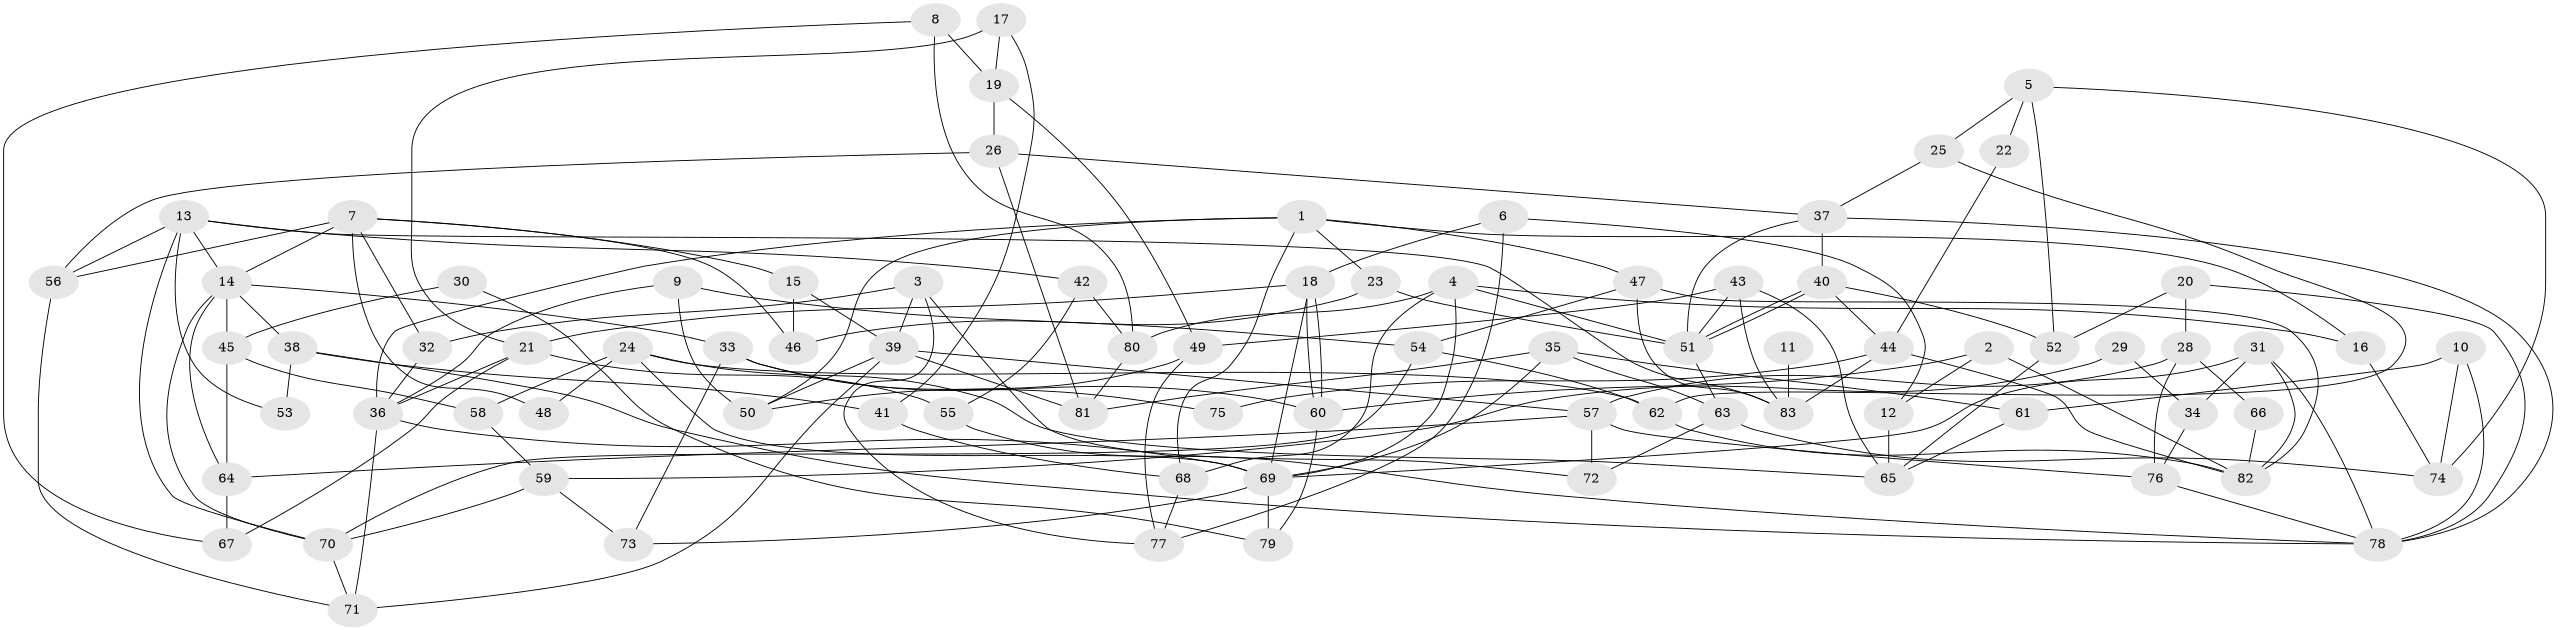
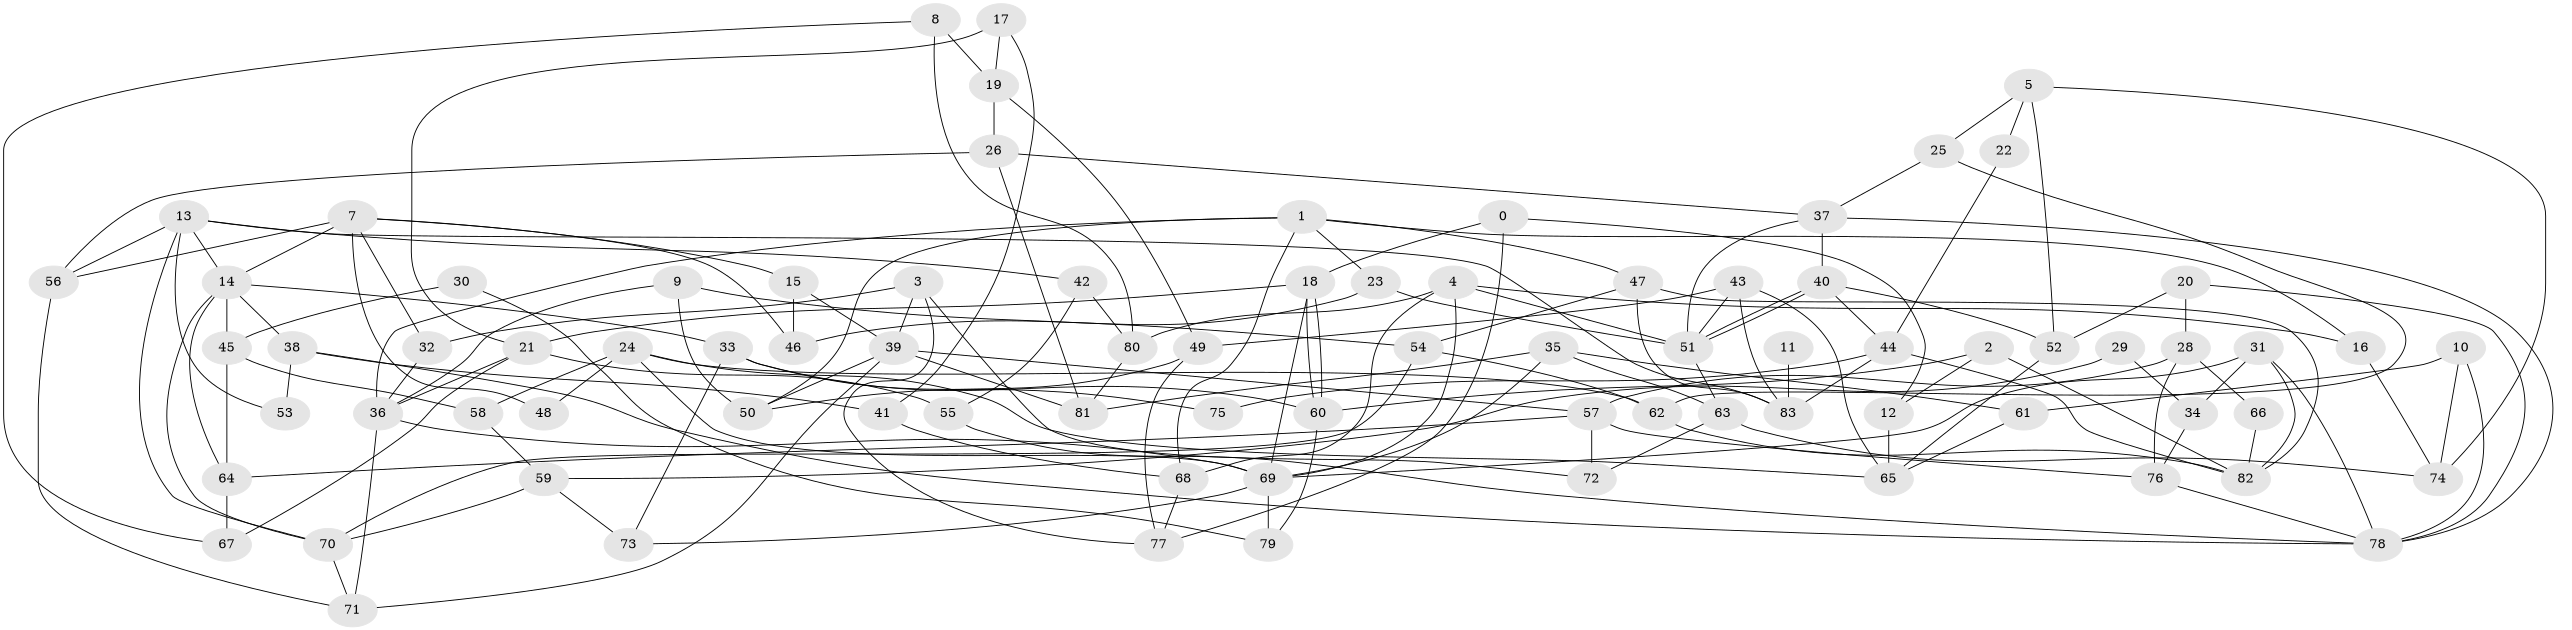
(1503, 217) -> (1503, 217)
